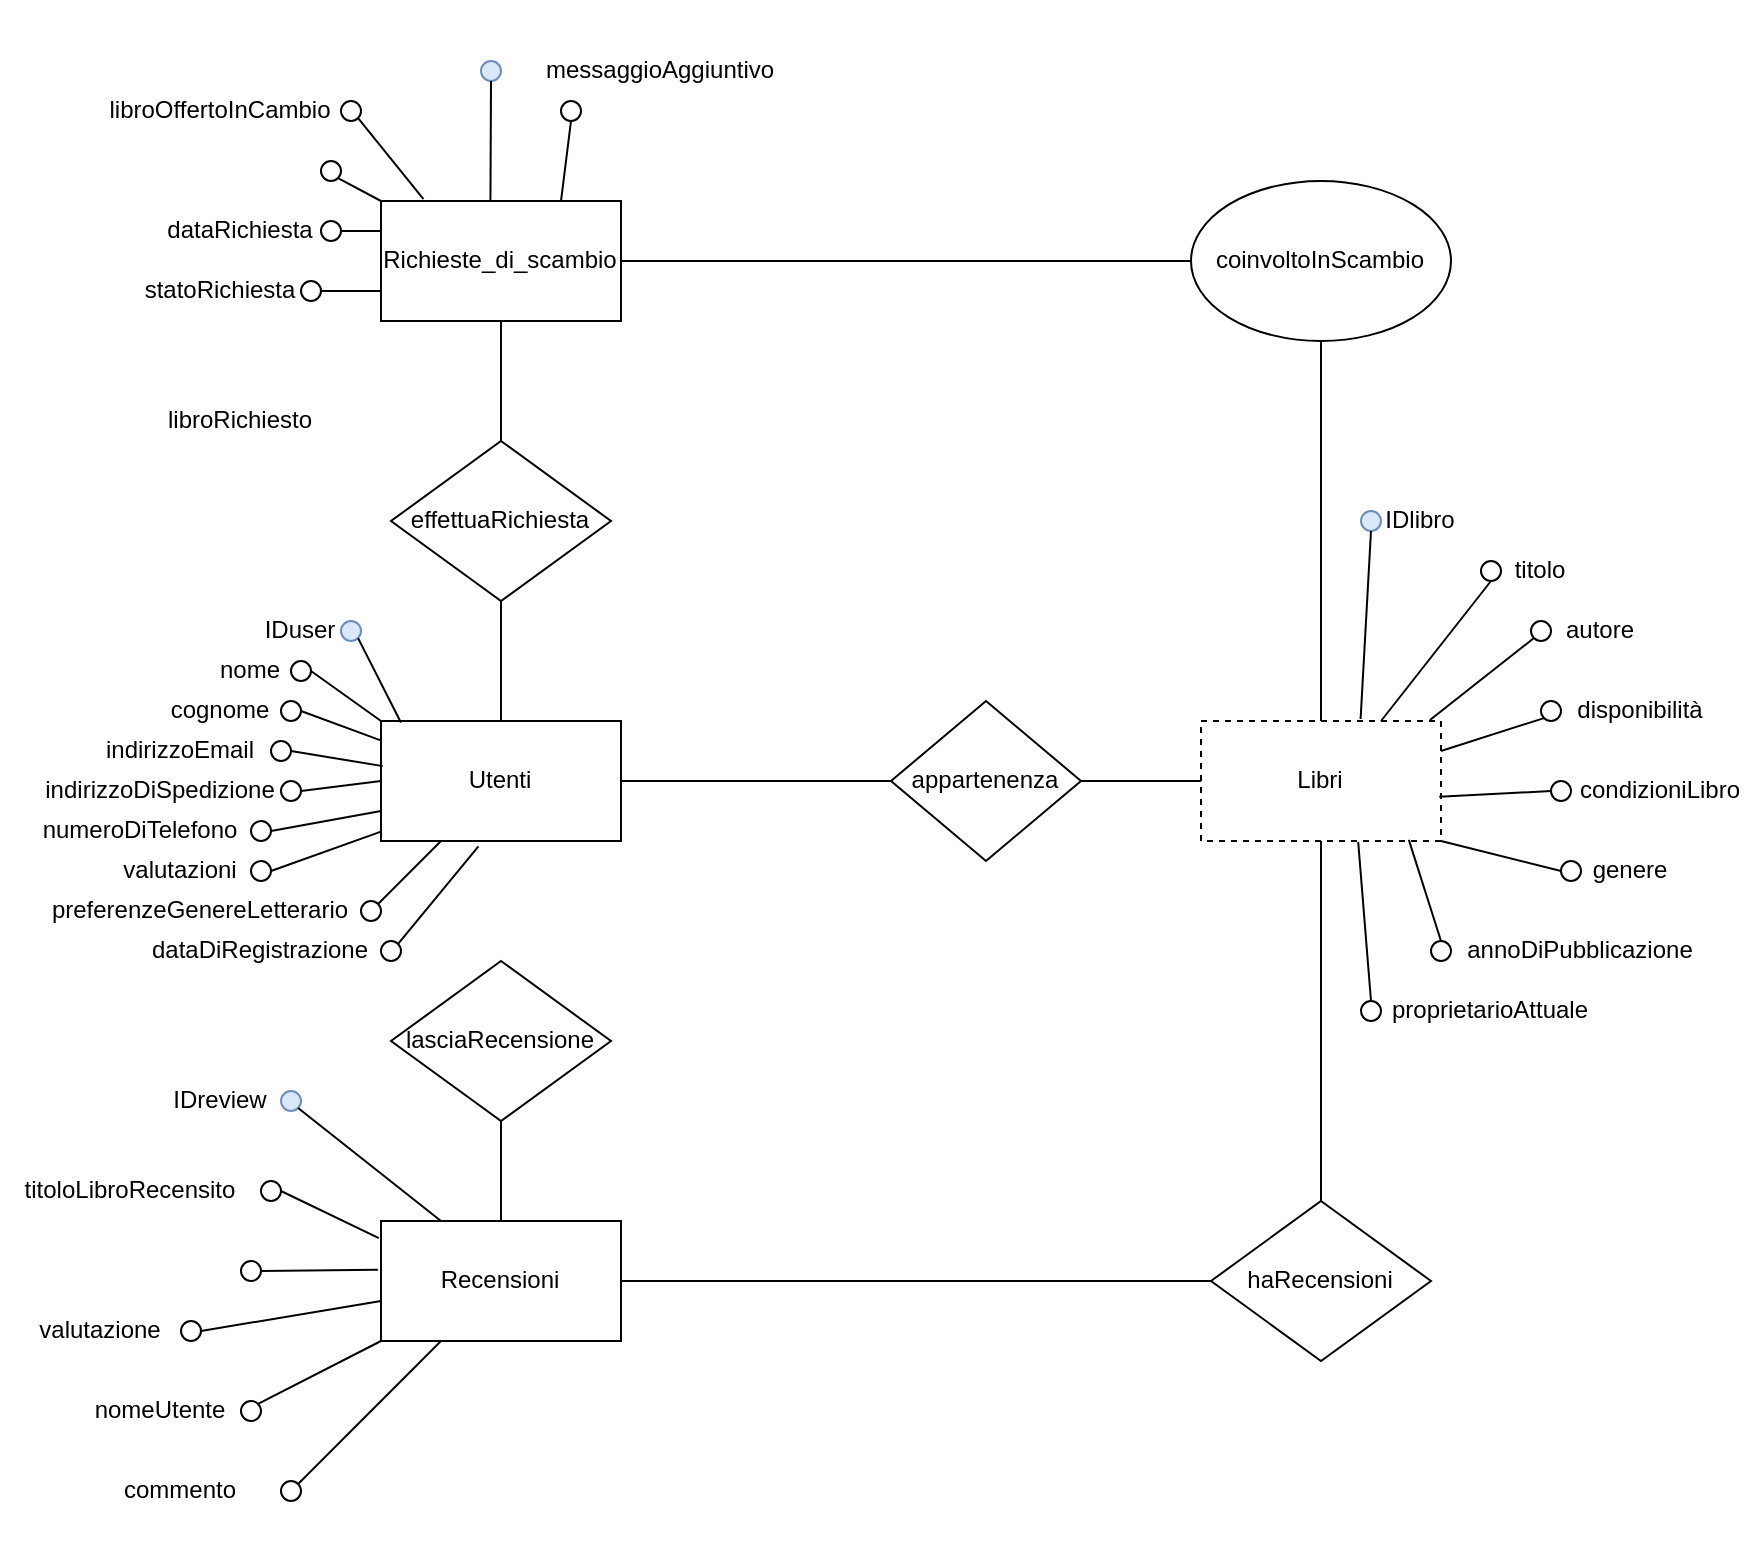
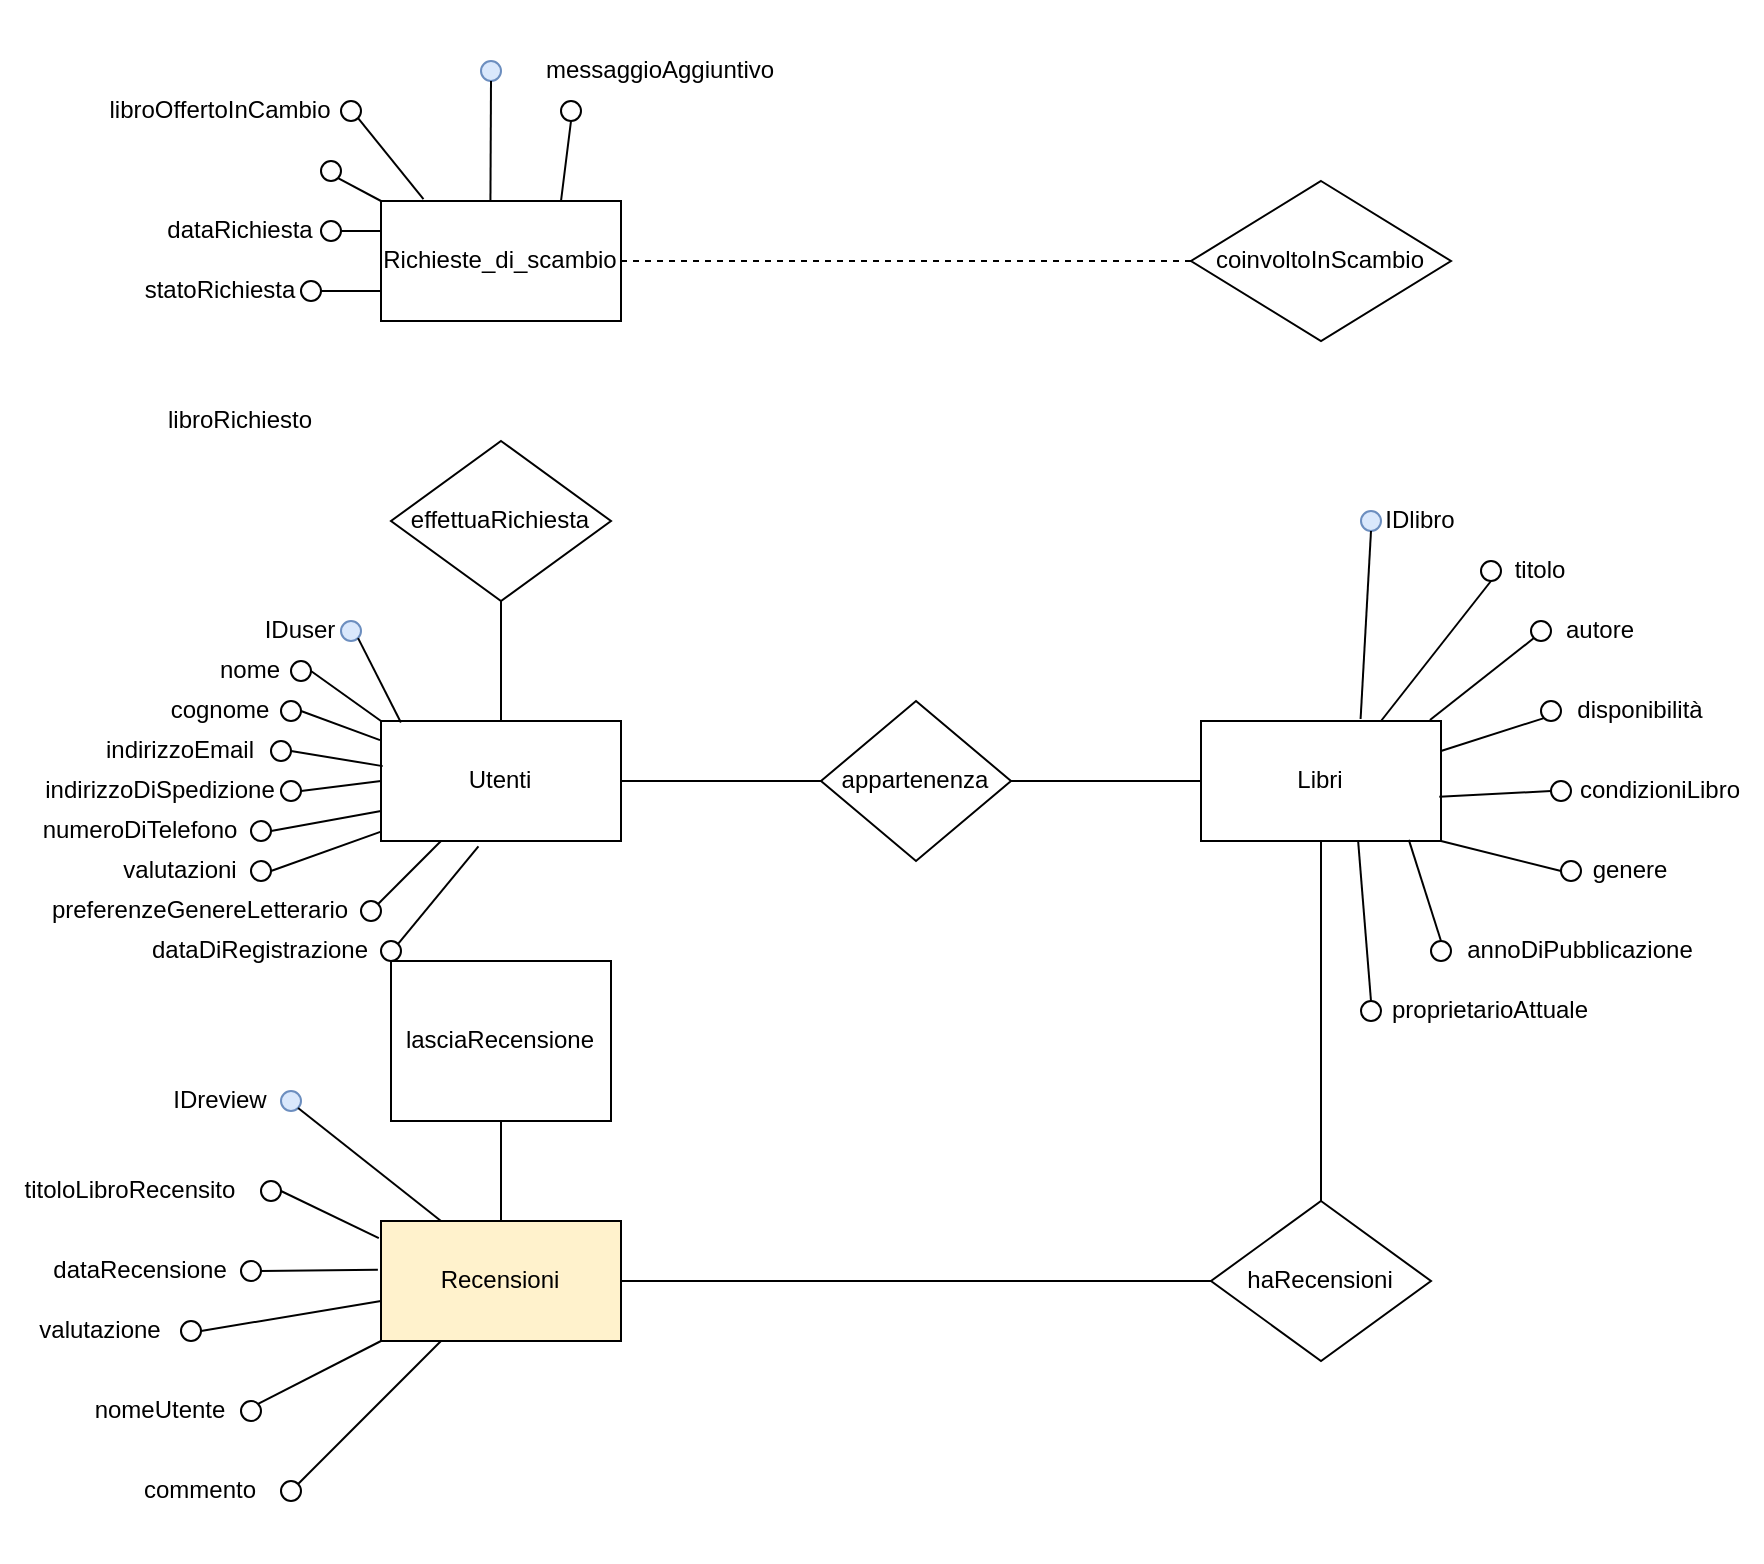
(908, 261) -> (908, 261)
(1321, 261) -> (1321, 261)
(501, 381) -> none
(1321, 531) -> none
(986, 781) -> (916, 781)
(1321, 781) -> (1321, 781)
(501, 1041) -> (501, 1041)
none -> (141, 1271)
(501, 1281) -> (501, 1281)
(181, 1491) -> (201, 1491)
